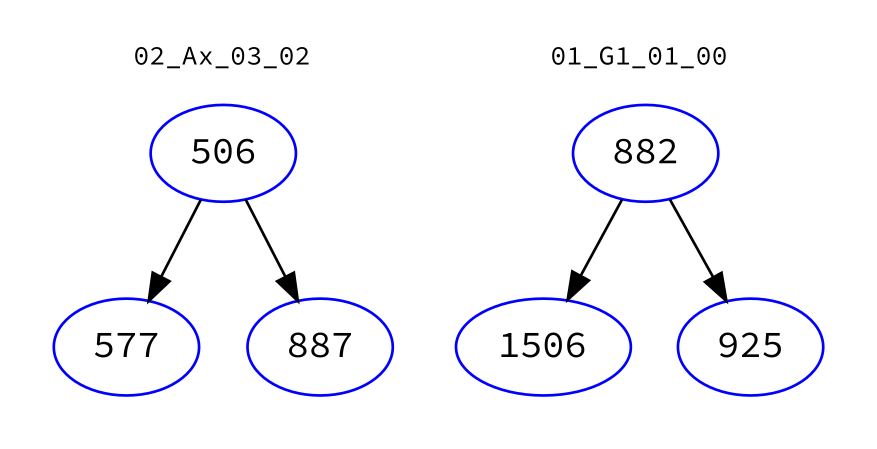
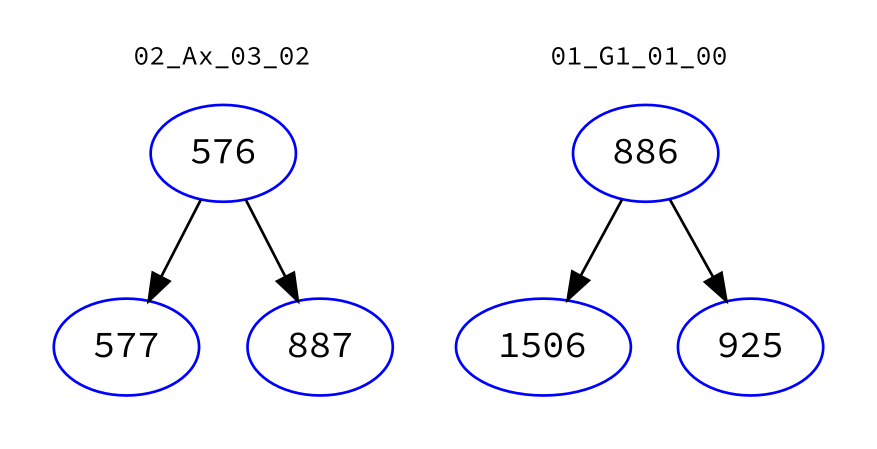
(223, 153) -> (223, 153)
(646, 153) -> (646, 153)
